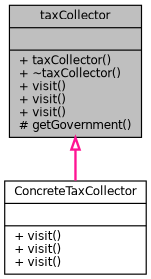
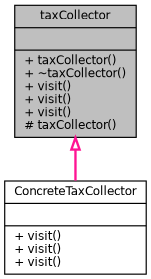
(75, 126) -> (71, 126)
